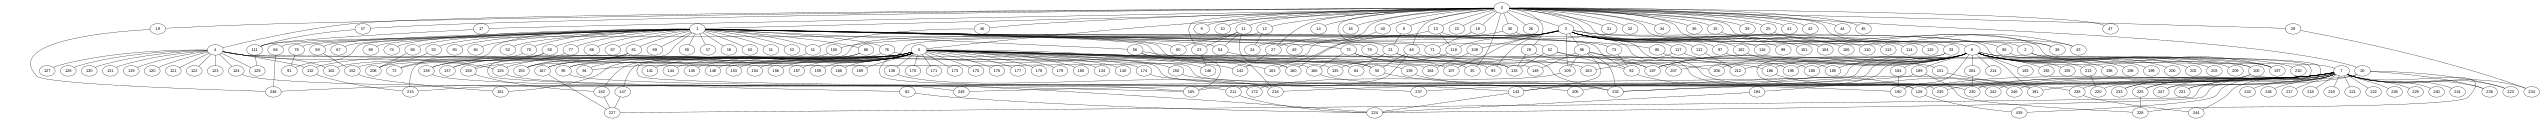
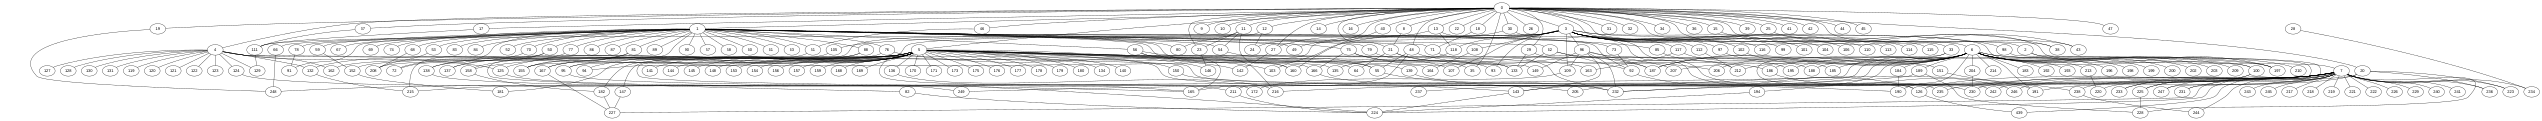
(1897, 18) -> none
(1144, 71) -> none
